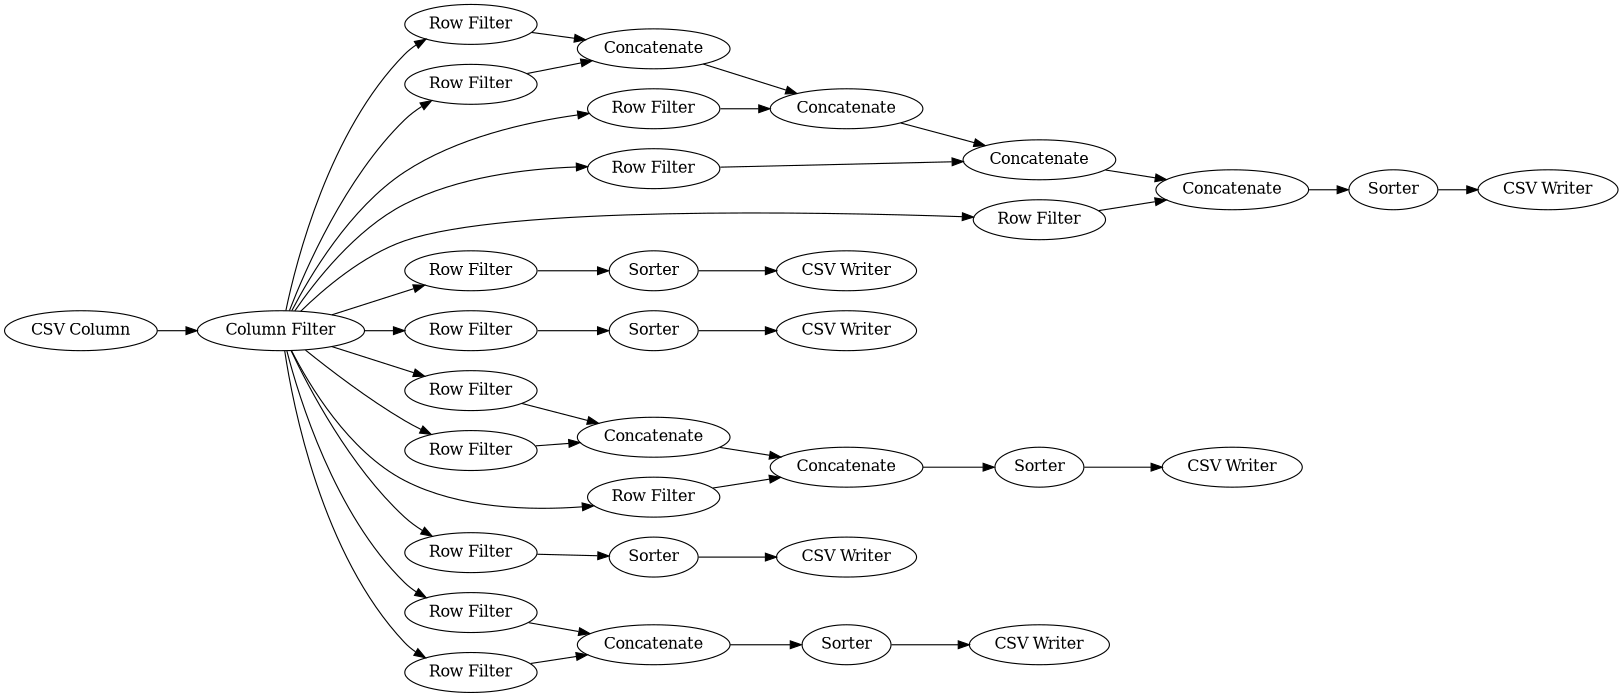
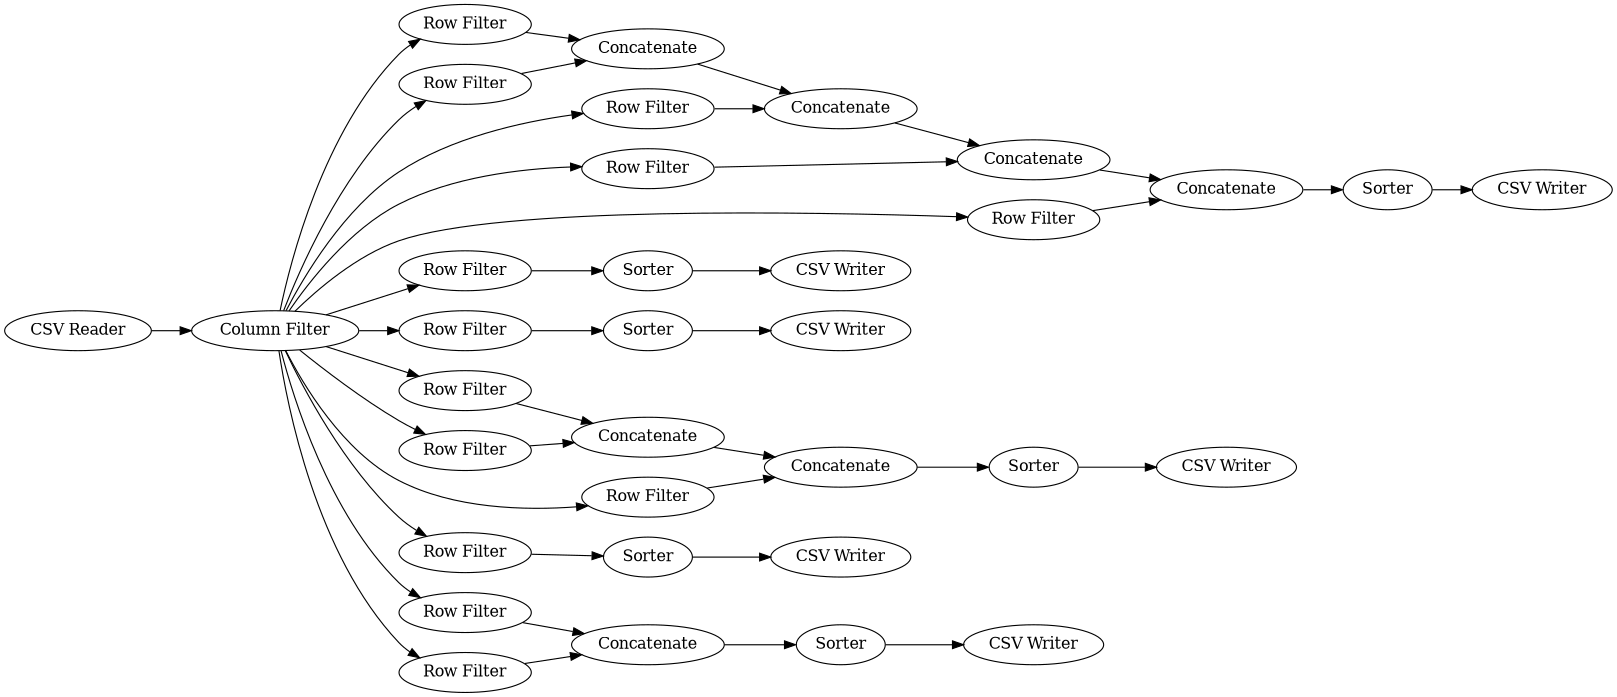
(81, 331) -> (78, 331)
